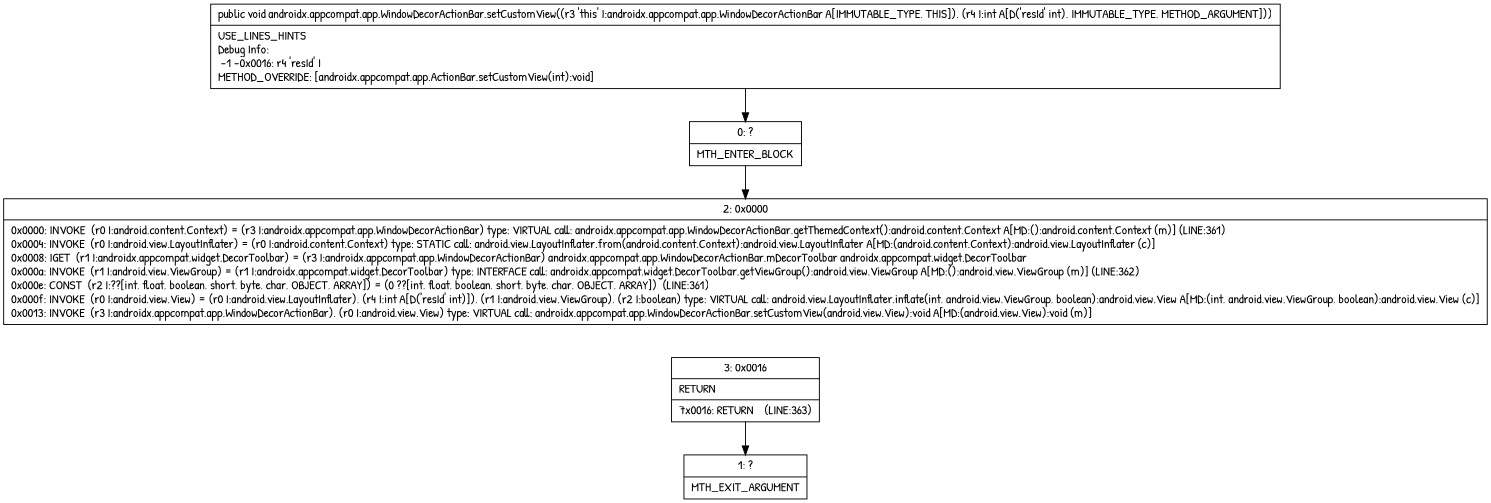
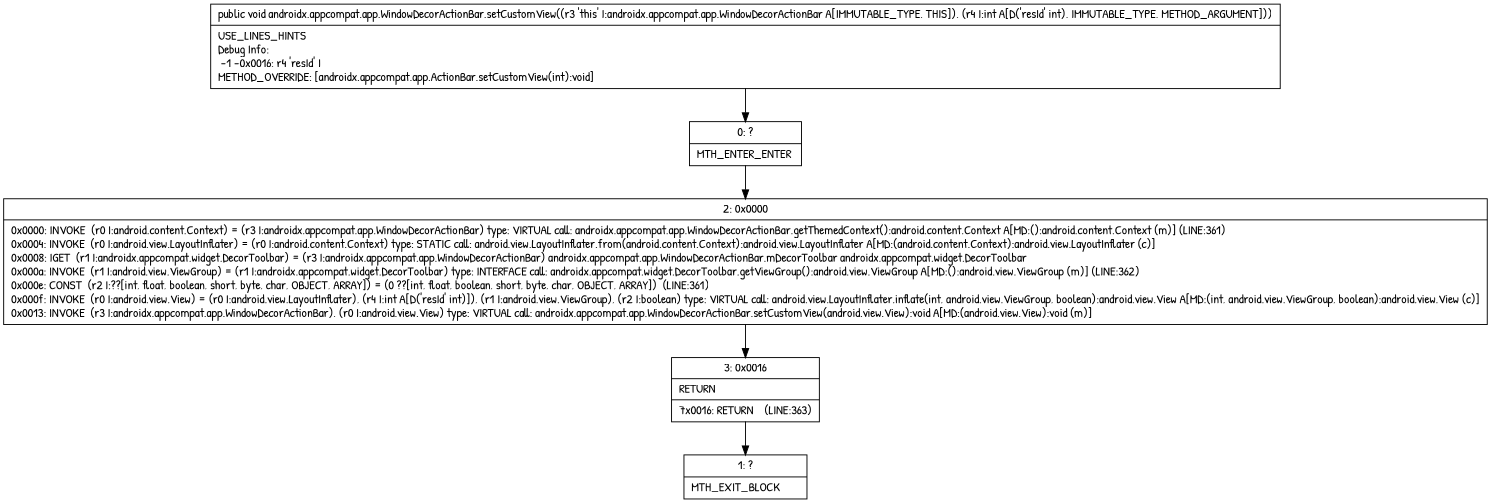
(745, 154) -> (744, 154)
none -> (745, 336)
(745, 487) -> (736, 487)
